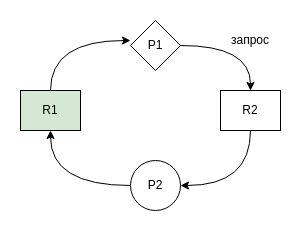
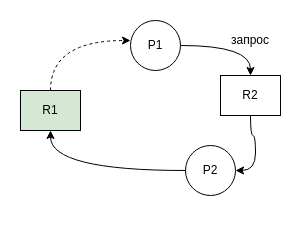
(156, 46) -> (156, 46)
(76, 49) -> (76, 49)
(251, 111) -> (251, 96)
(156, 186) -> (211, 171)
